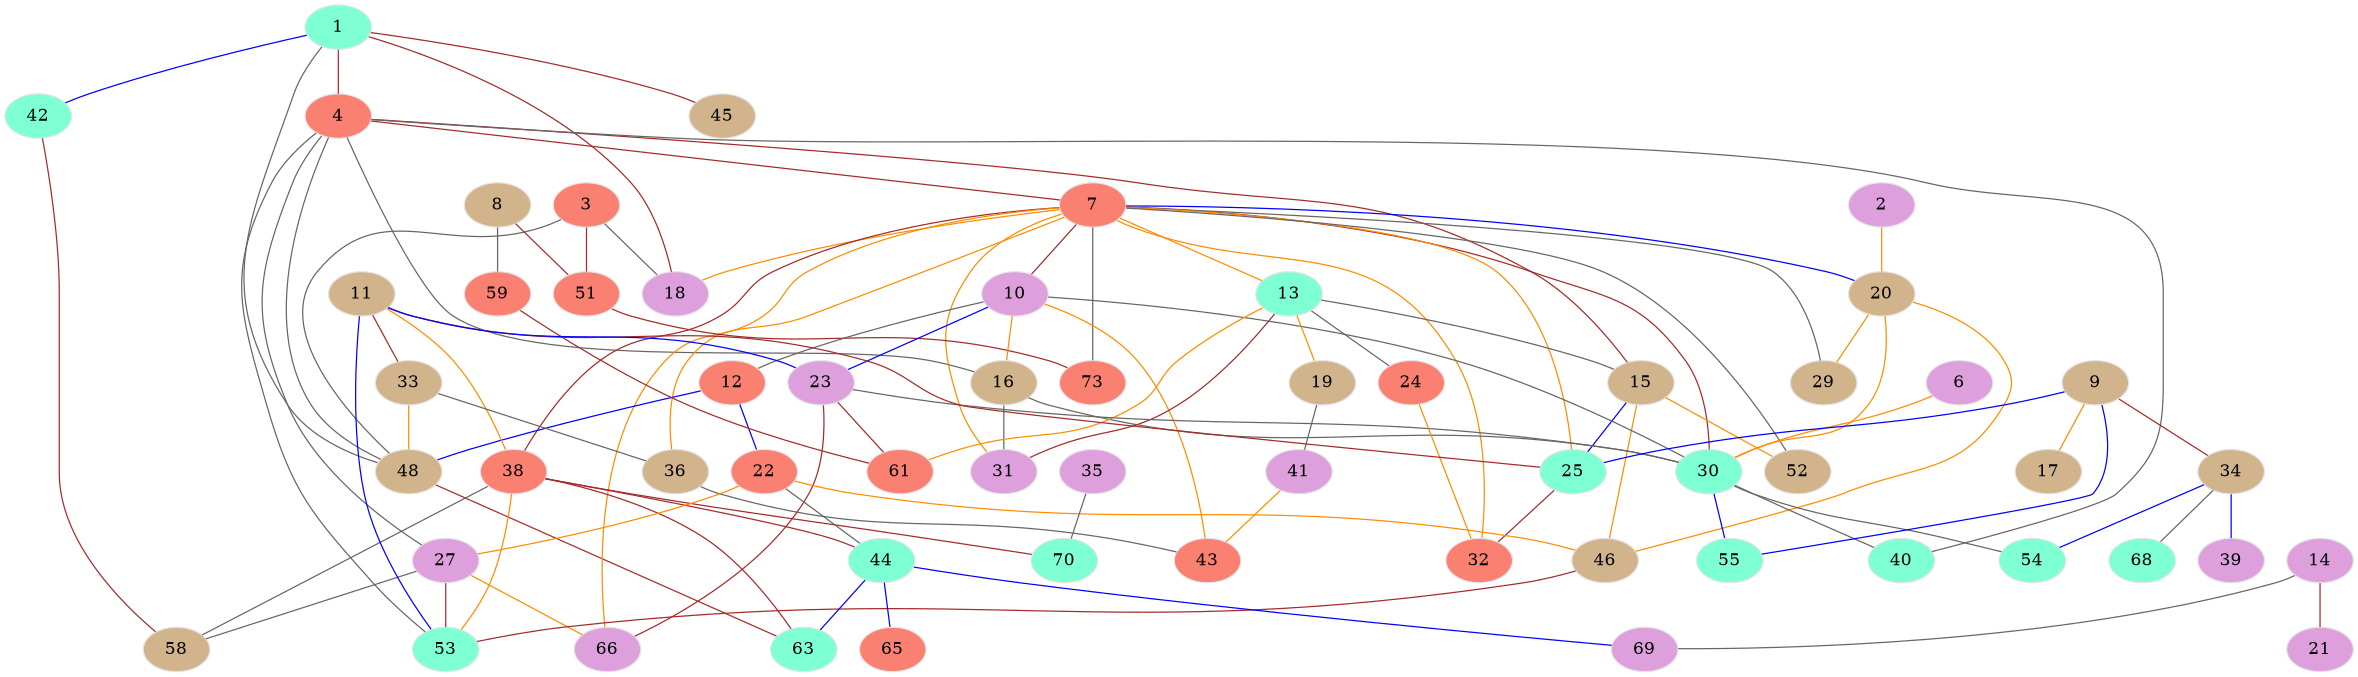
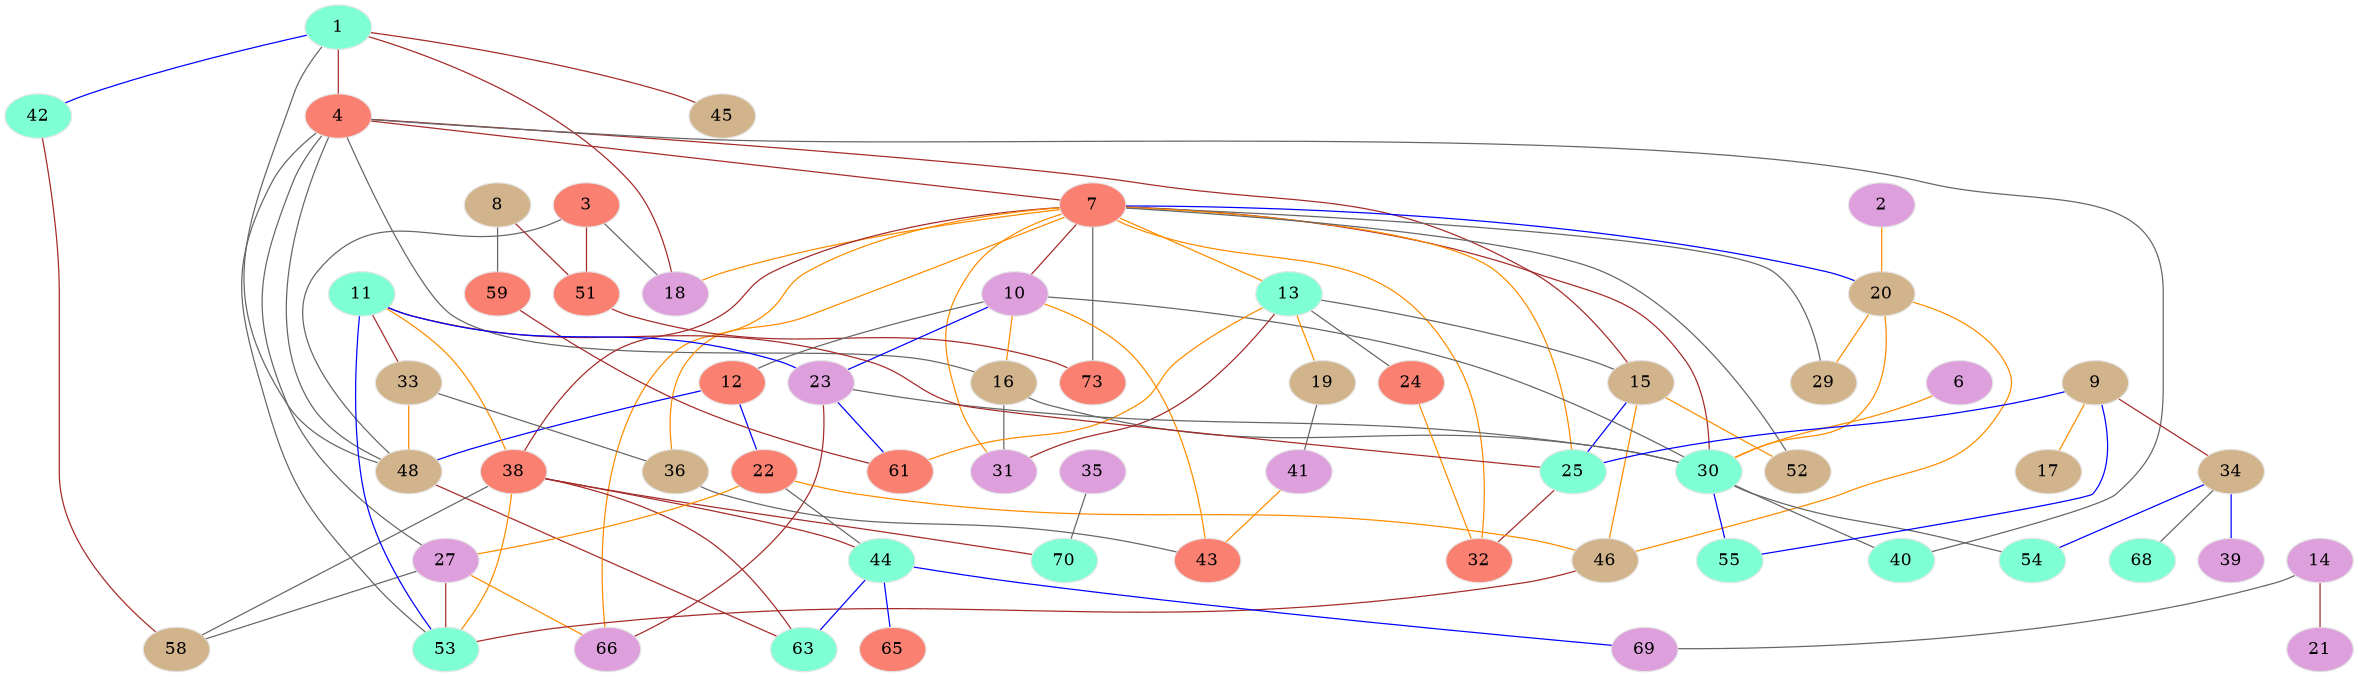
(362, 294) -> (362, 294)
(861, 427) -> (861, 427)
